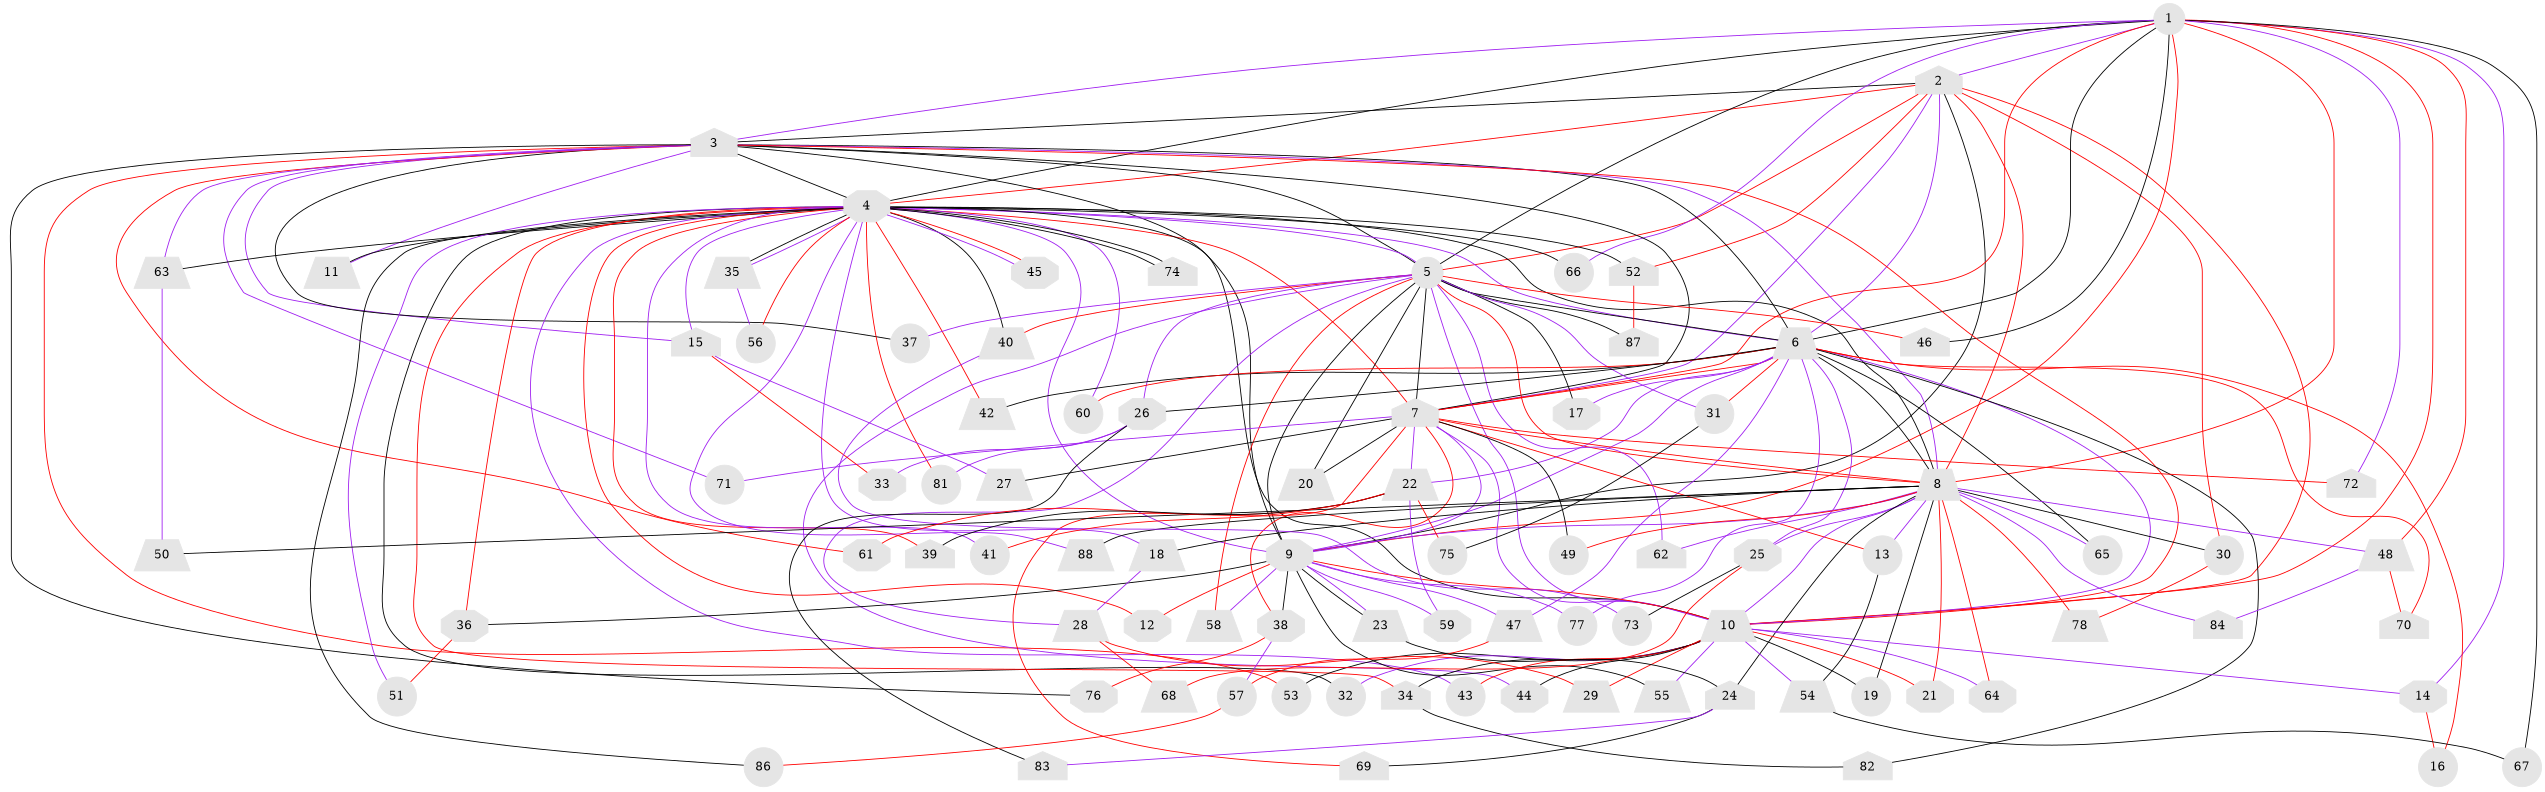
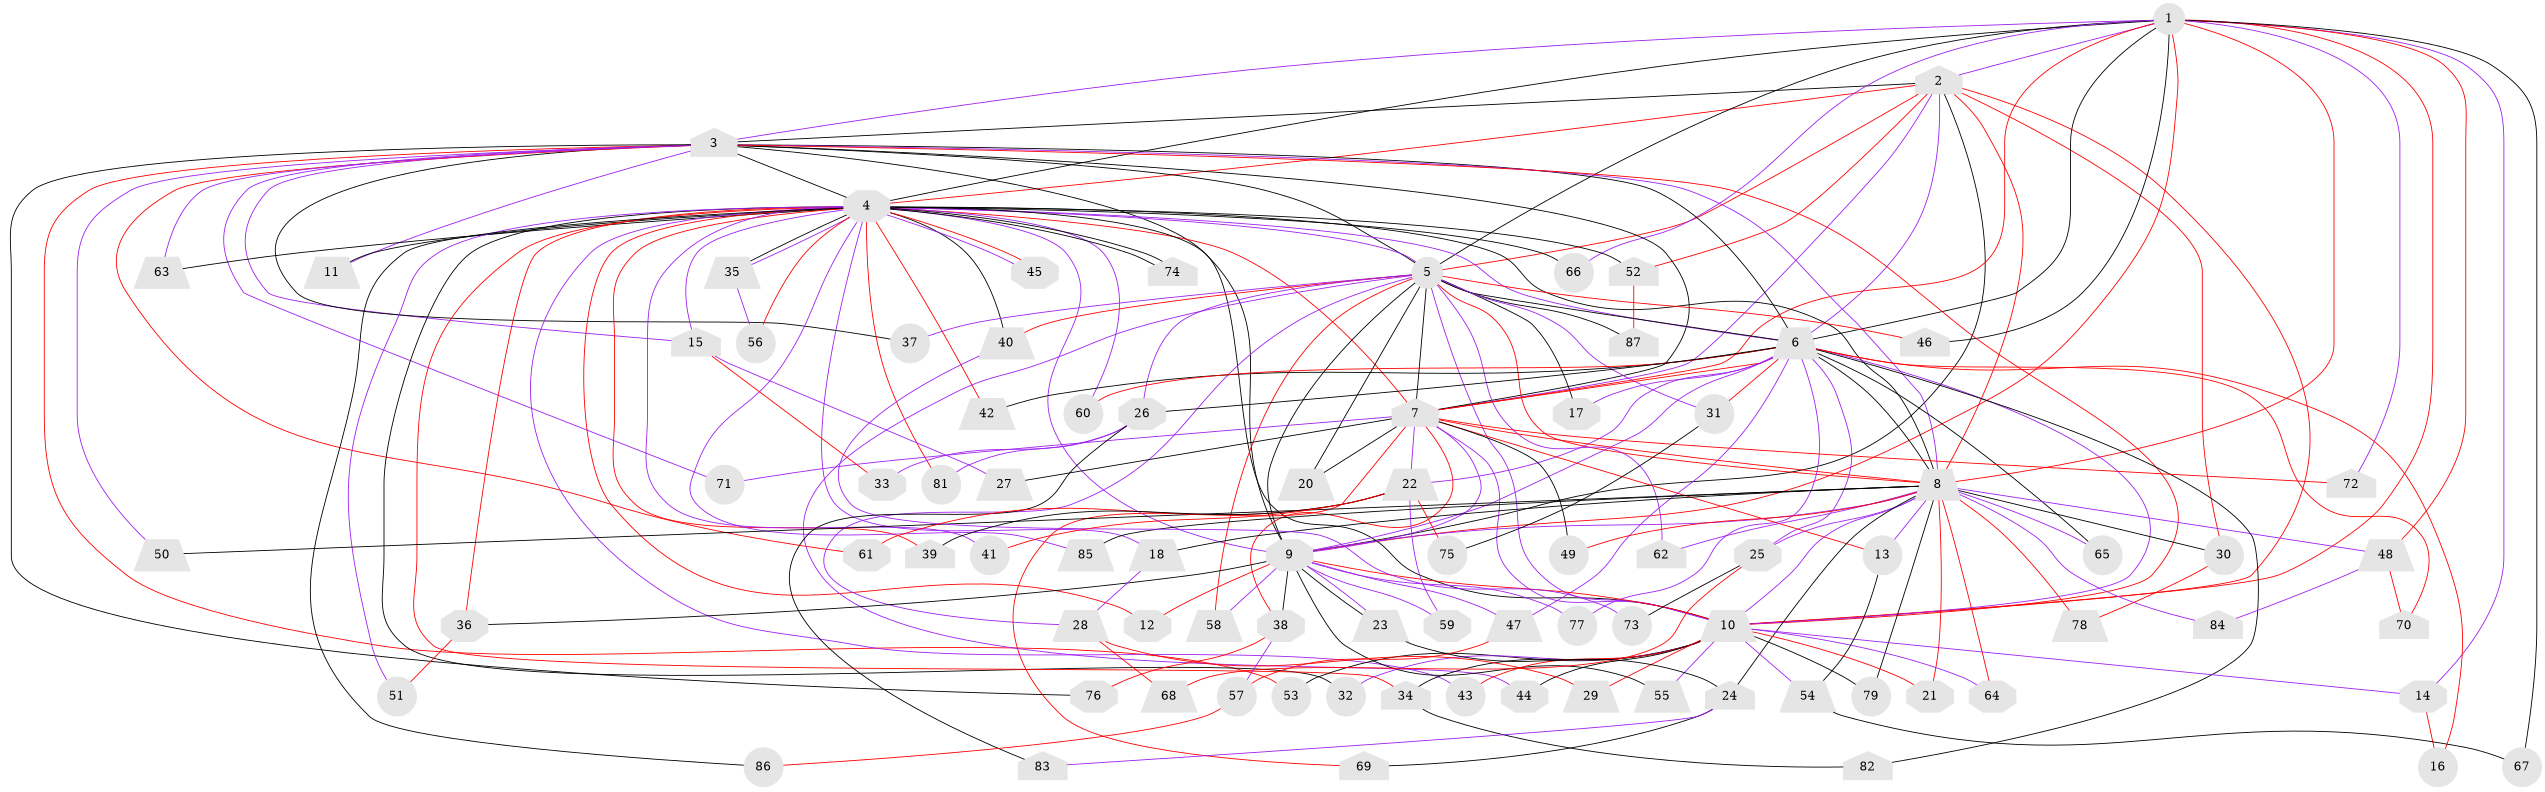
(162, 414) -> (214, 173)
(1086, 555) -> (1086, 555)
(1871, 697) -> (1871, 697)
